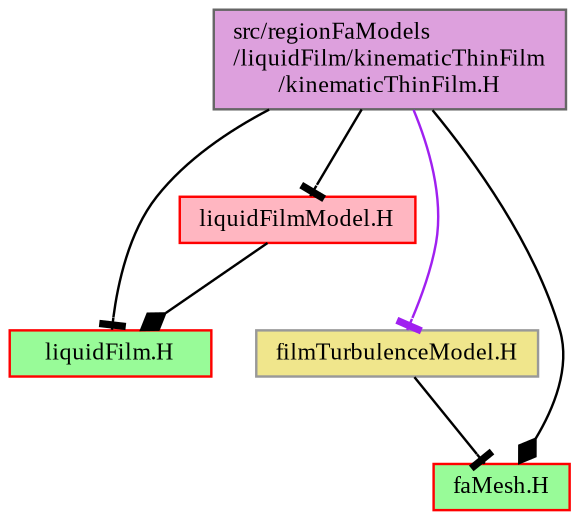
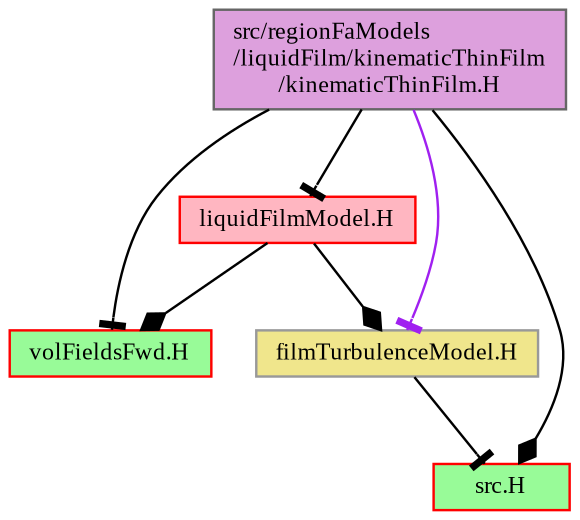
none -> (338, 275)
(111, 353) -> (111, 353)
(502, 487) -> (502, 487)
